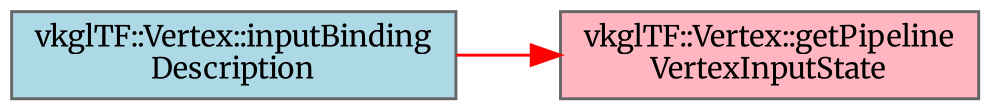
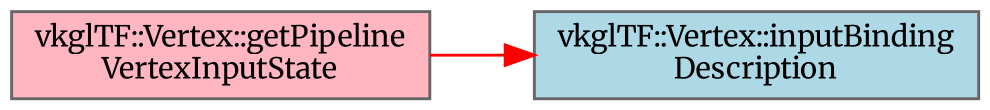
(494, 55) -> (468, 55)
